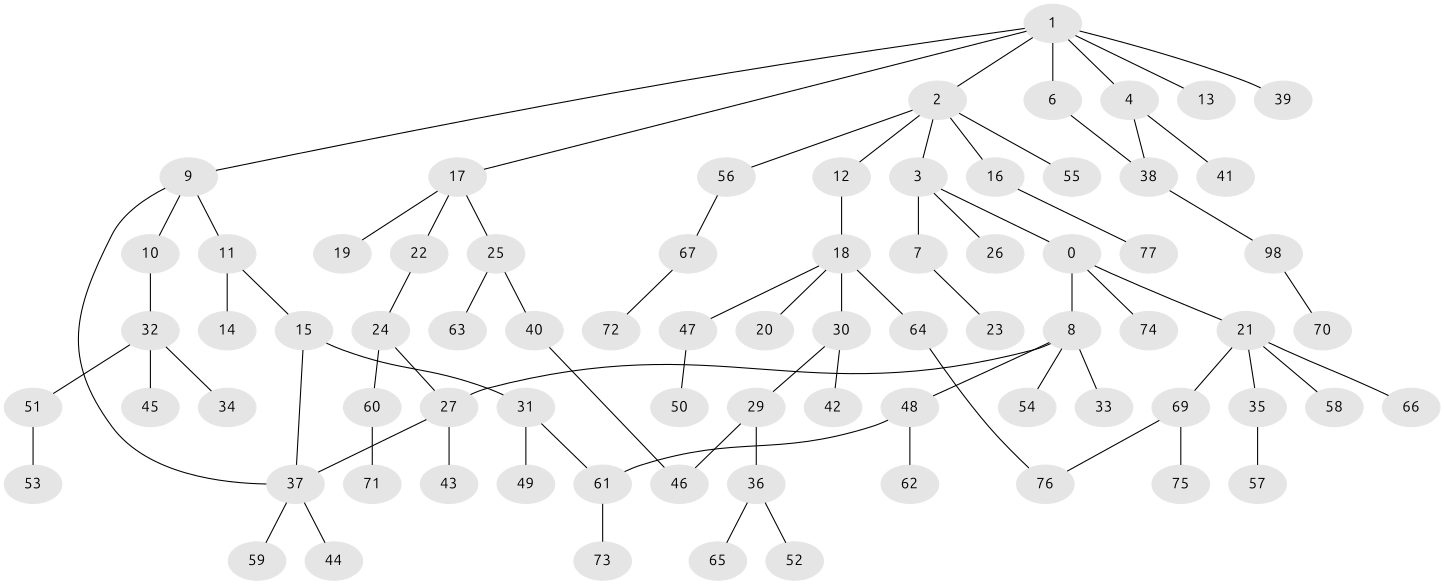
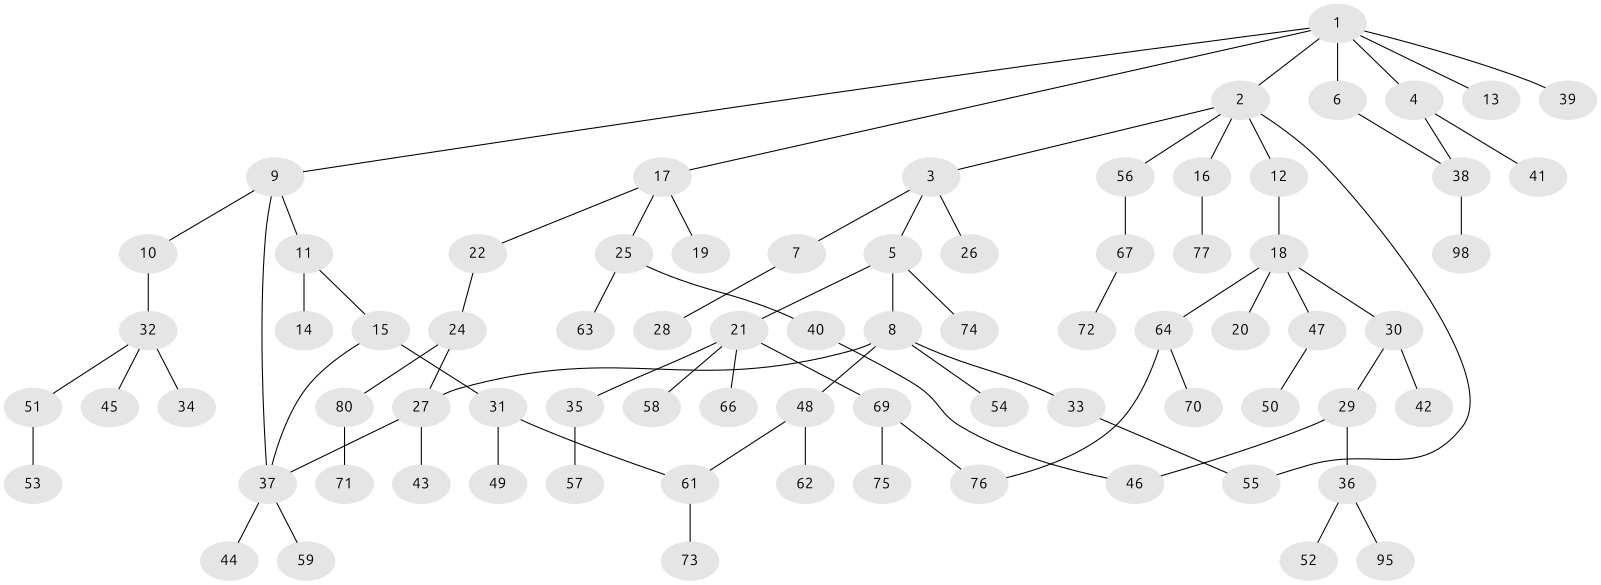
(1072, 254) -> (893, 254)
(1298, 292) -> (1179, 369)
(995, 331) -> (662, 331)
(372, 407) -> (345, 407)
none -> (1164, 446)
(718, 561) -> (1386, 561)
